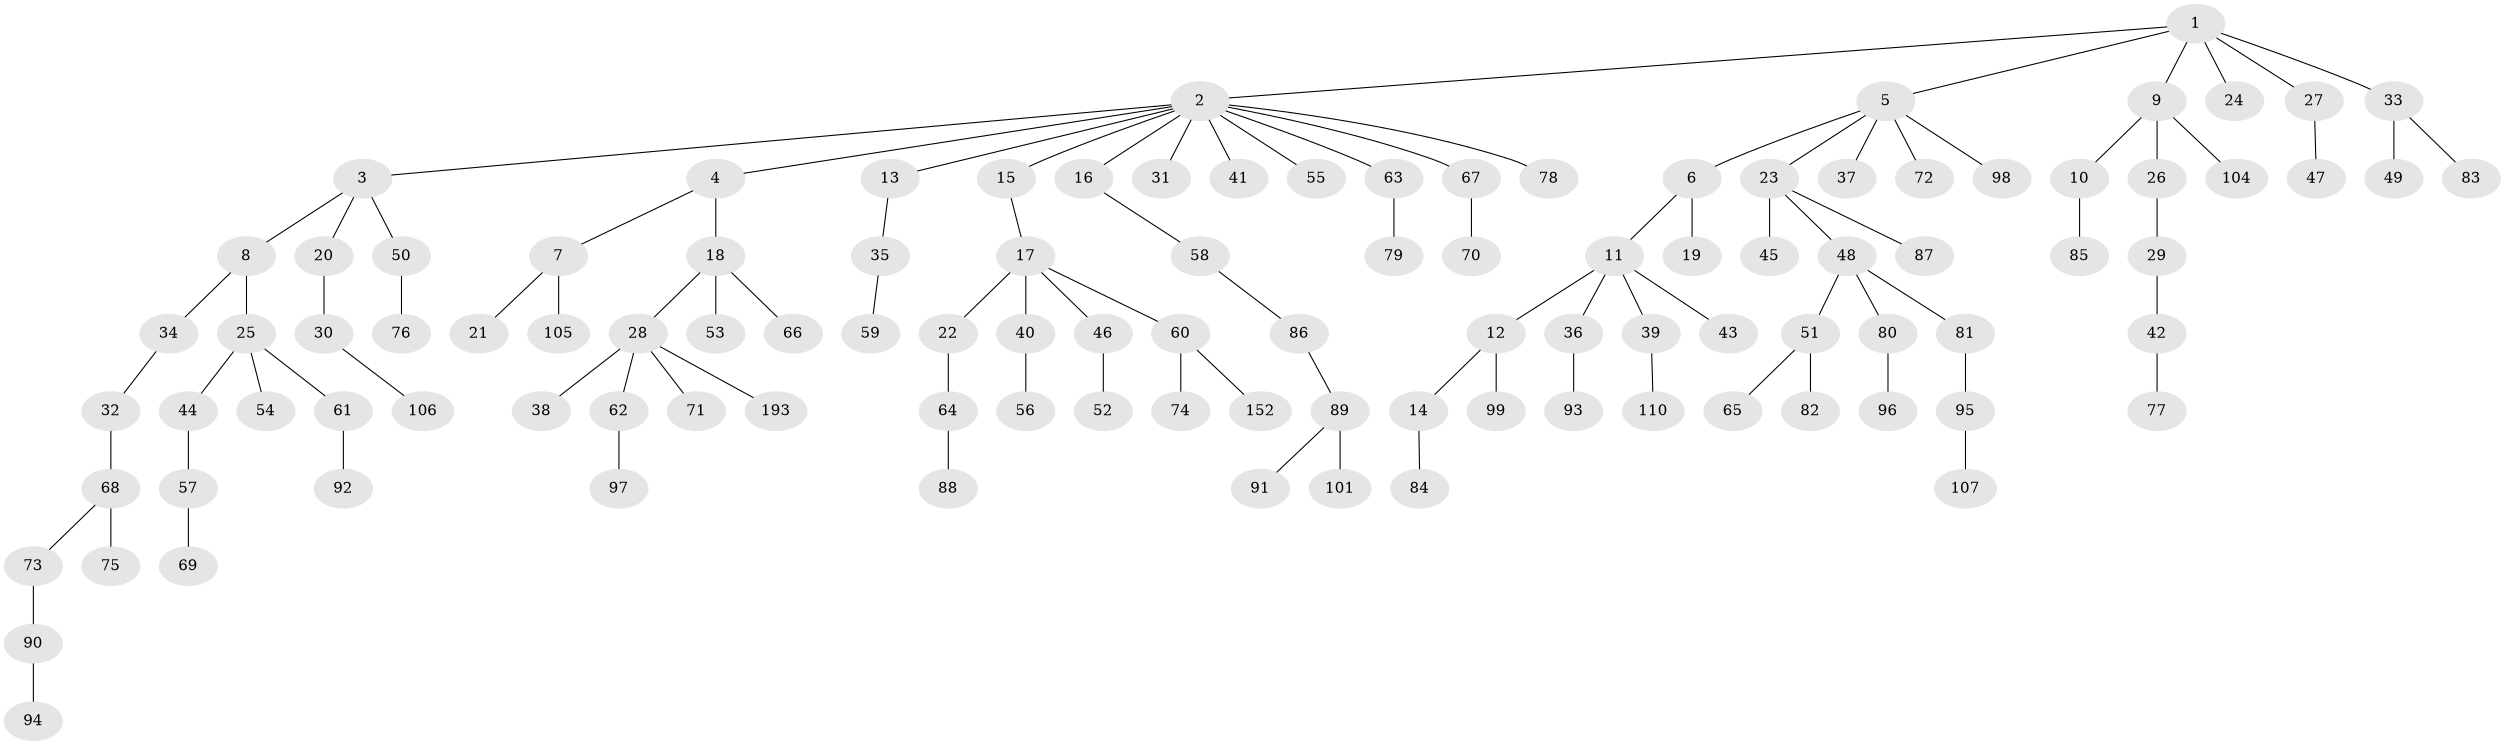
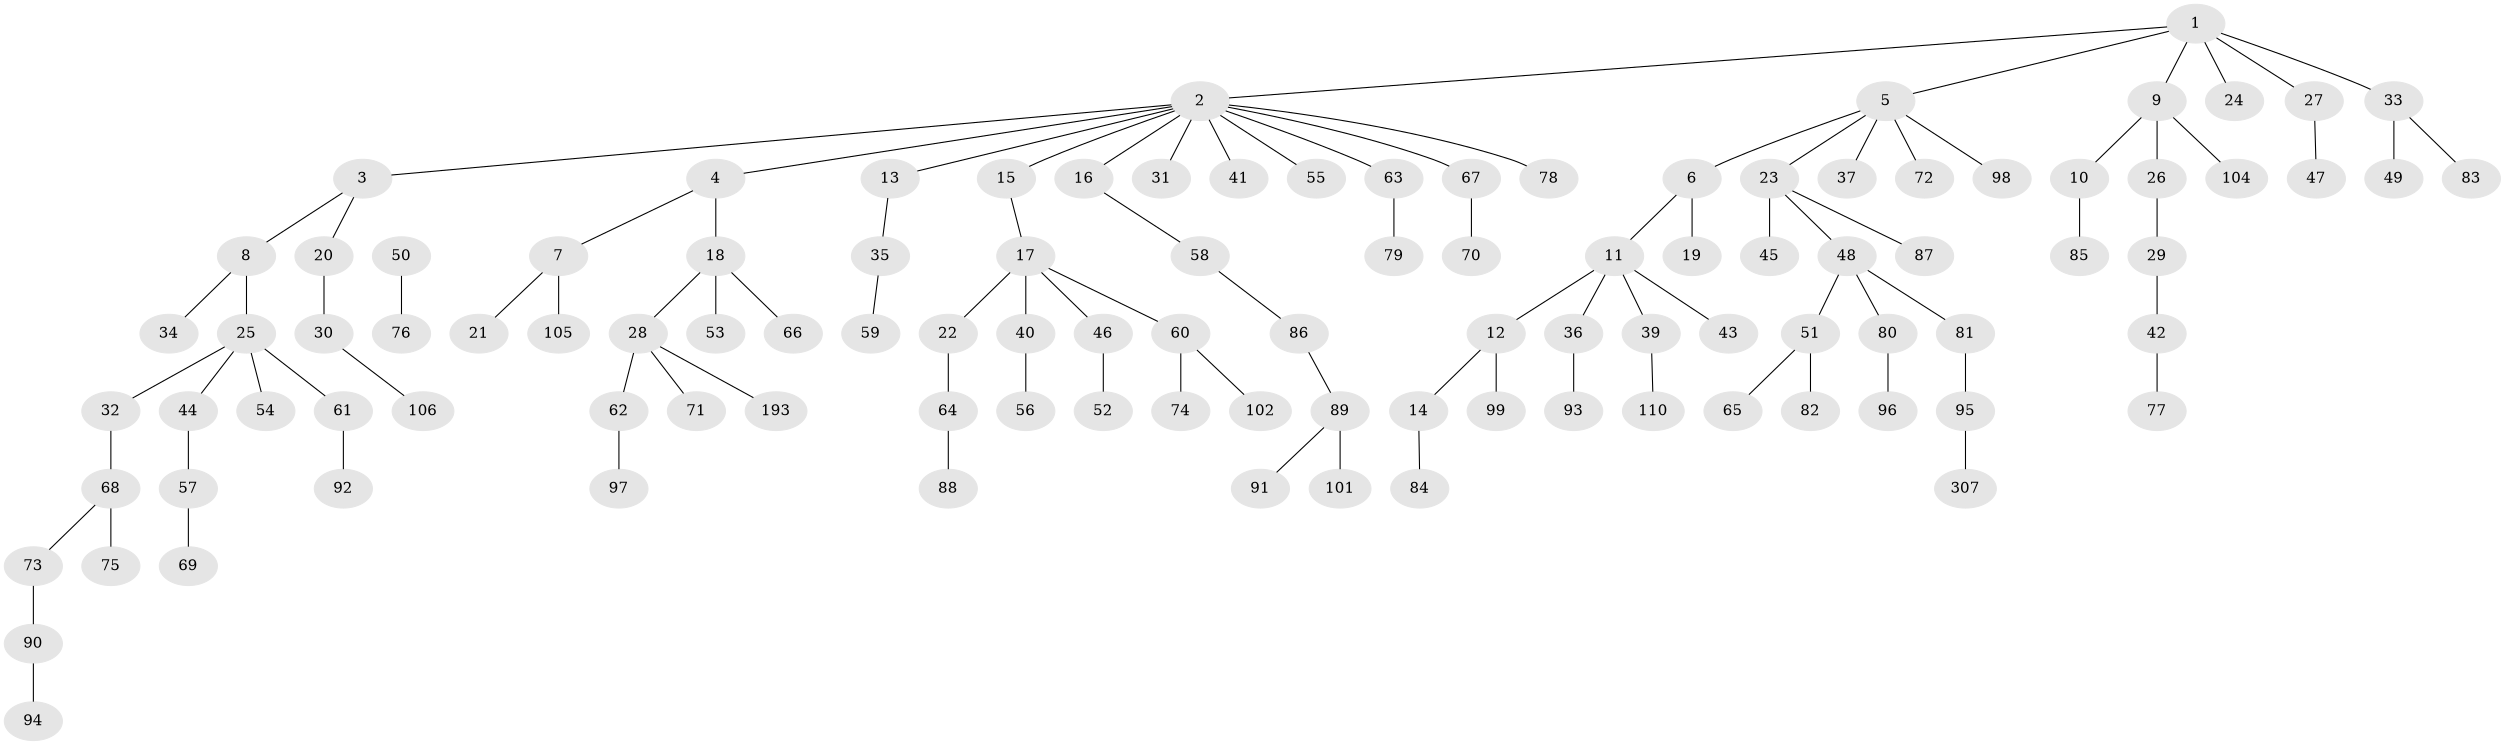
(382, 217) -> none
(140, 372) -> (179, 372)
(541, 411) -> none
(1260, 411) -> (1260, 411)
(1965, 489) -> (1965, 489)
